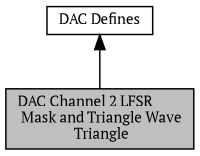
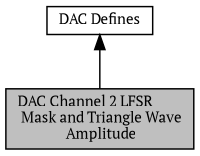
(100, 119) -> (100, 119)
